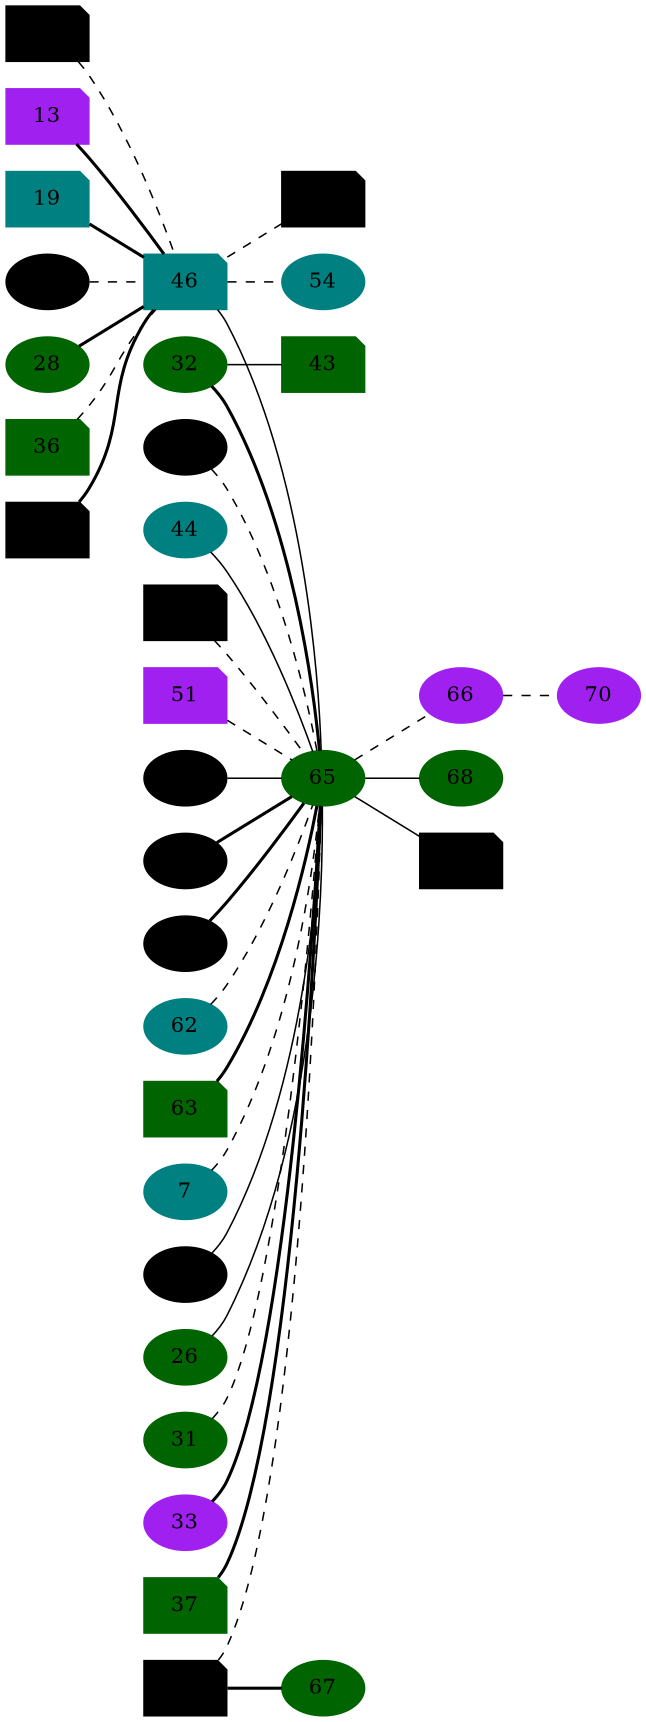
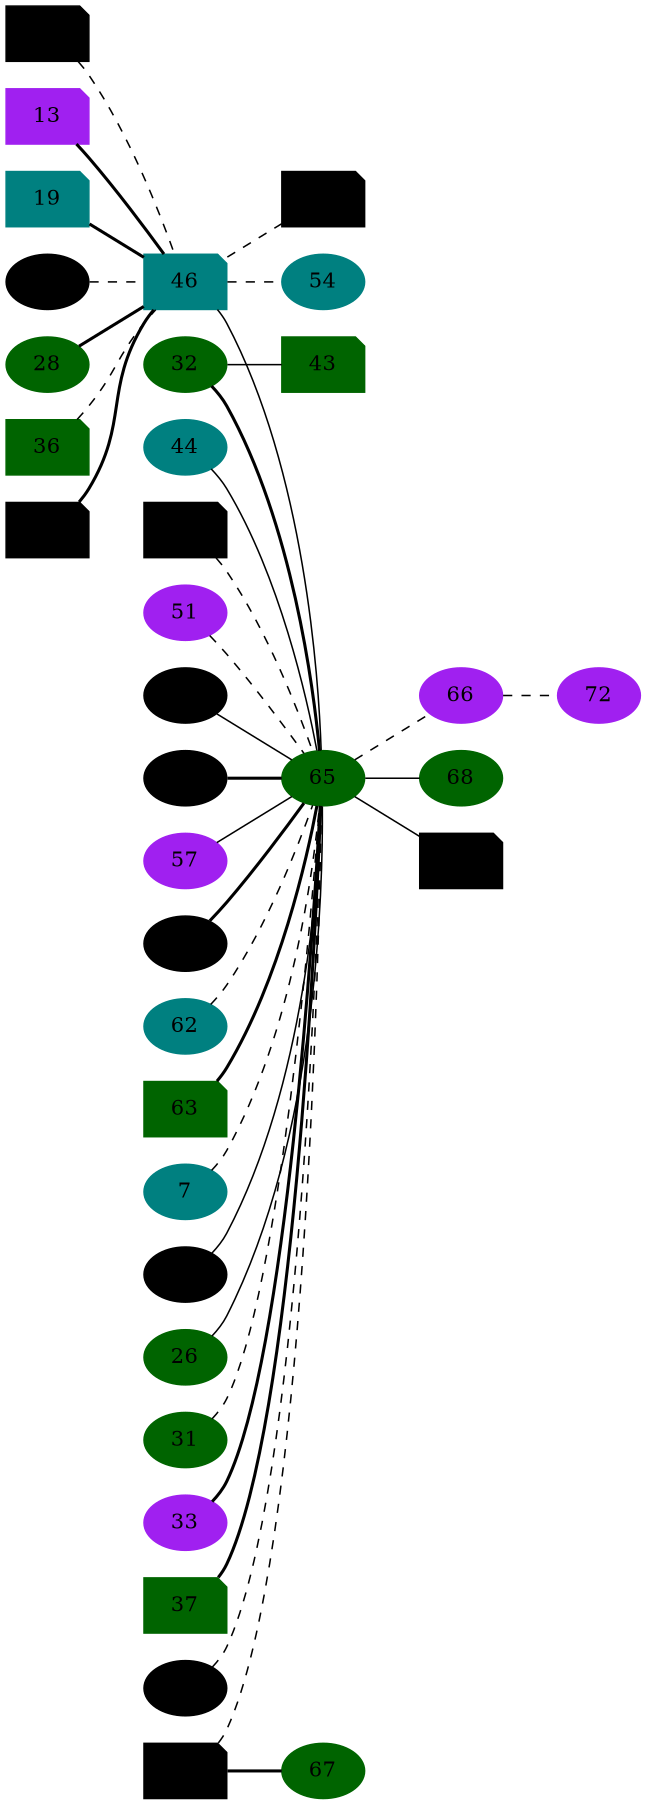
(185, 696) -> (185, 613)
(599, 696) -> (599, 696)
none -> (185, 861)
